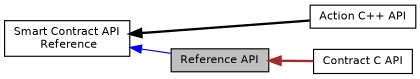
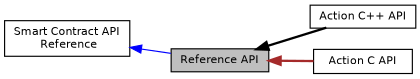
(226, 27) -> (297, 37)
(363, 61) -> (363, 61)
